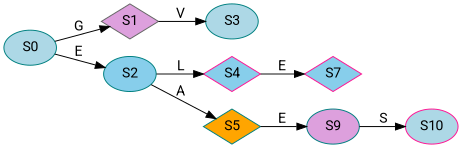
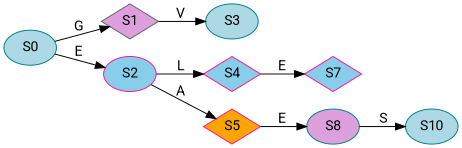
(130, 74) -> (130, 74)
(232, 127) -> (232, 127)
(333, 127) -> (333, 127)
(432, 127) -> (432, 127)
